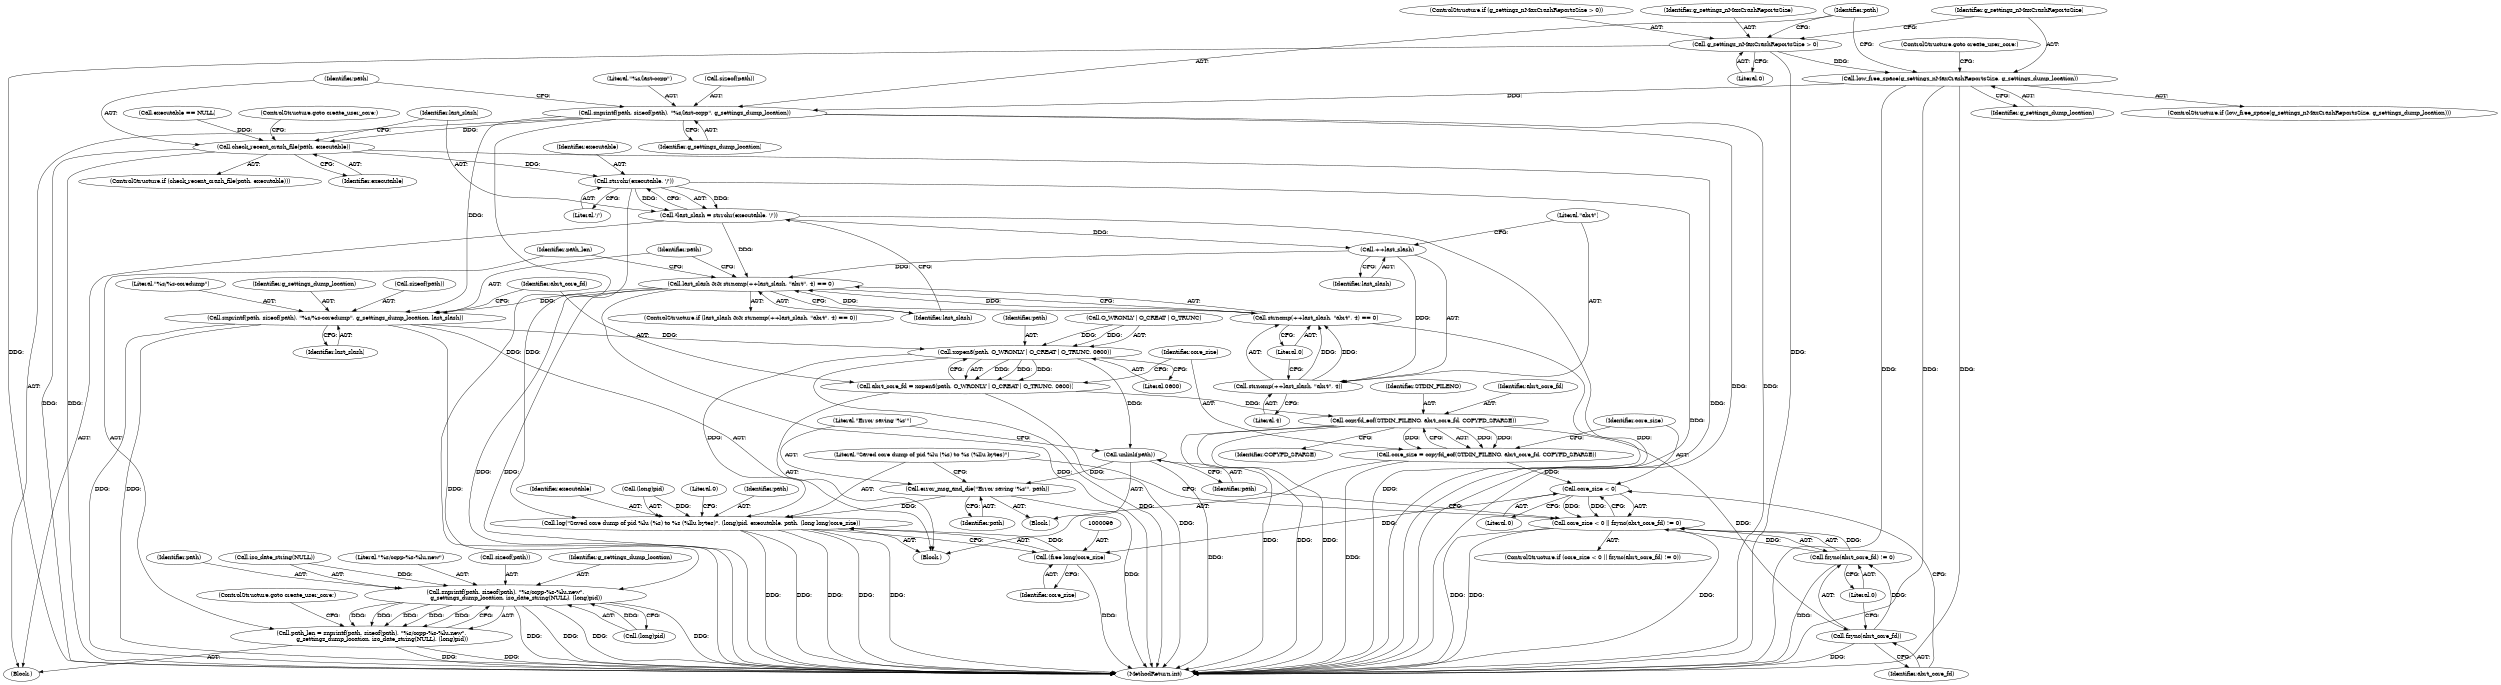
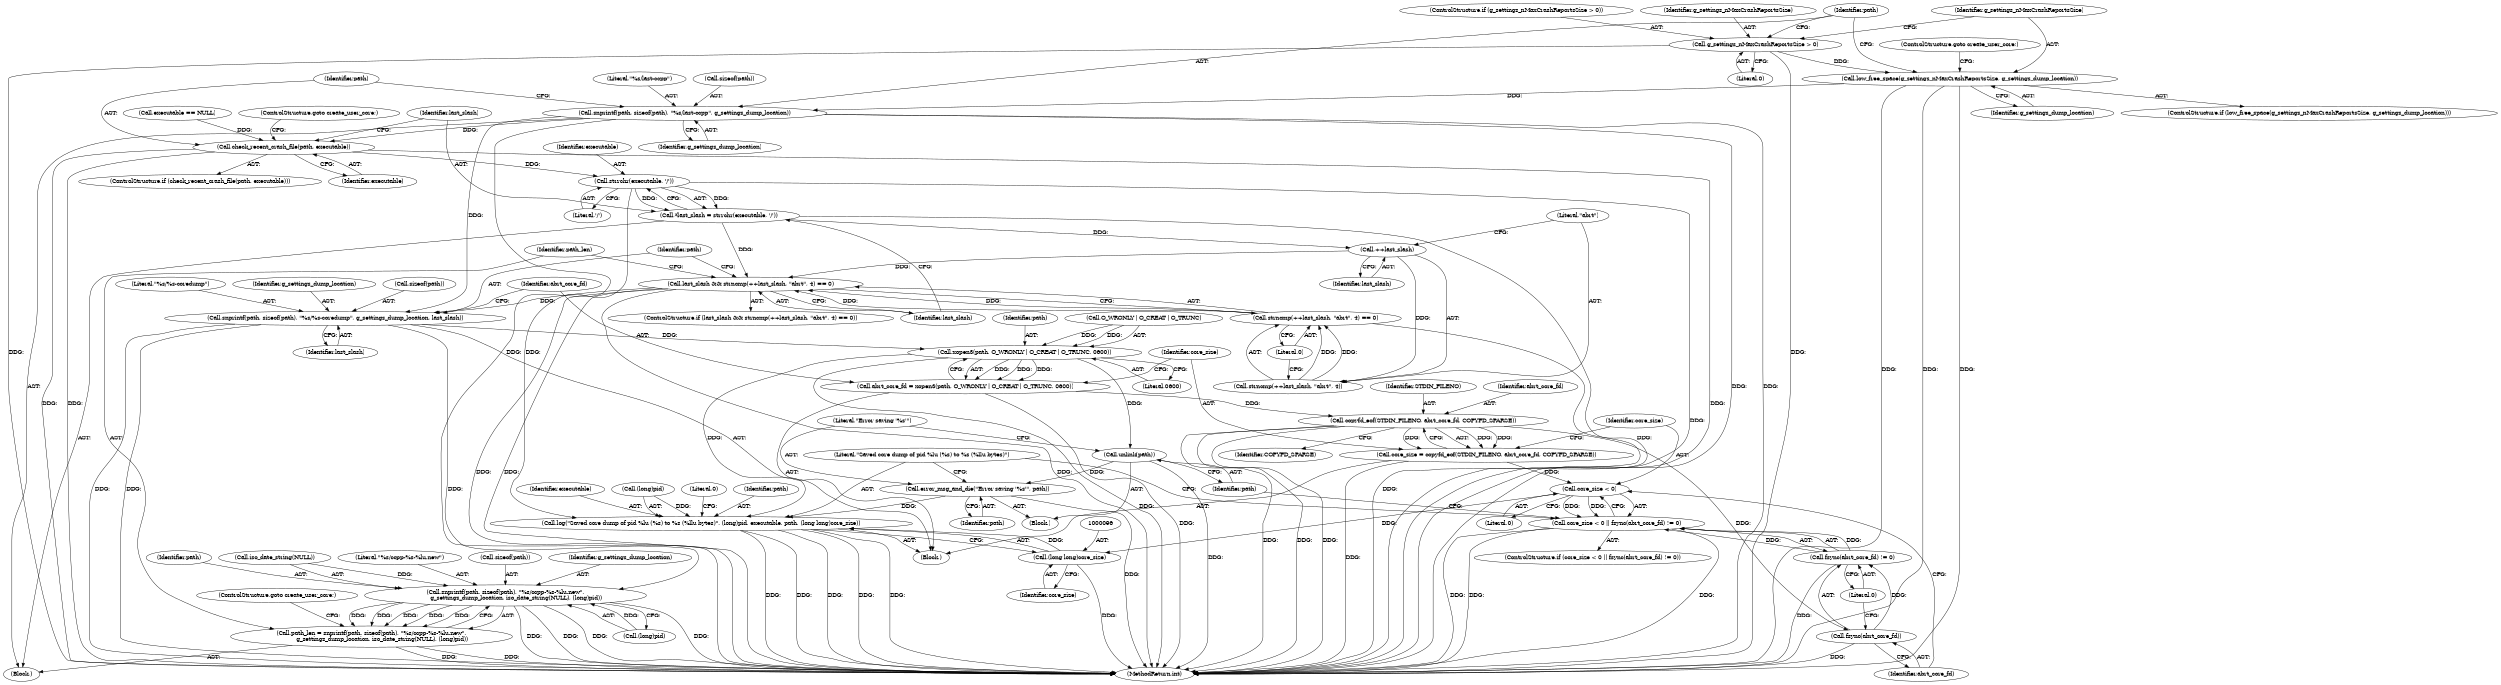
(1267, 421) -> none
(1070, 558) -> (1070, 558)
